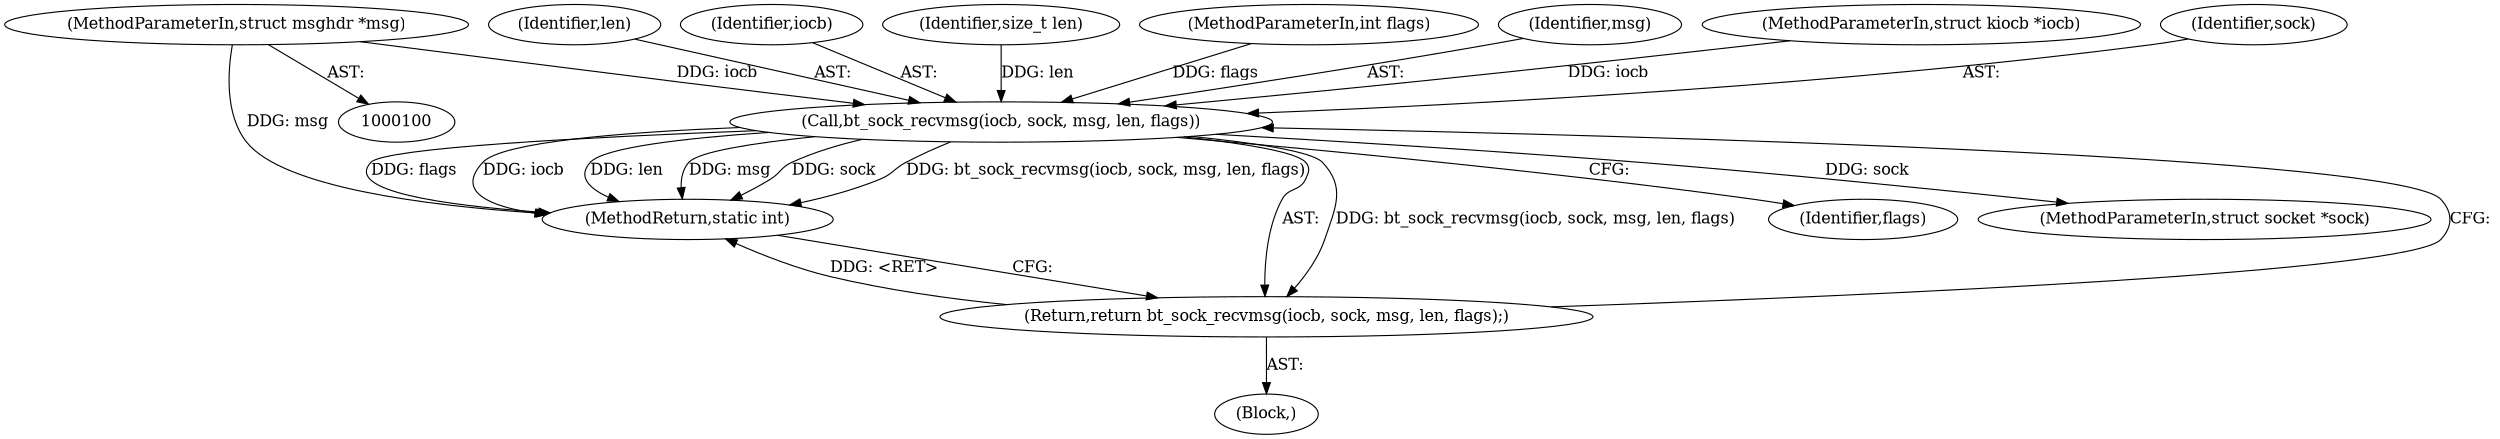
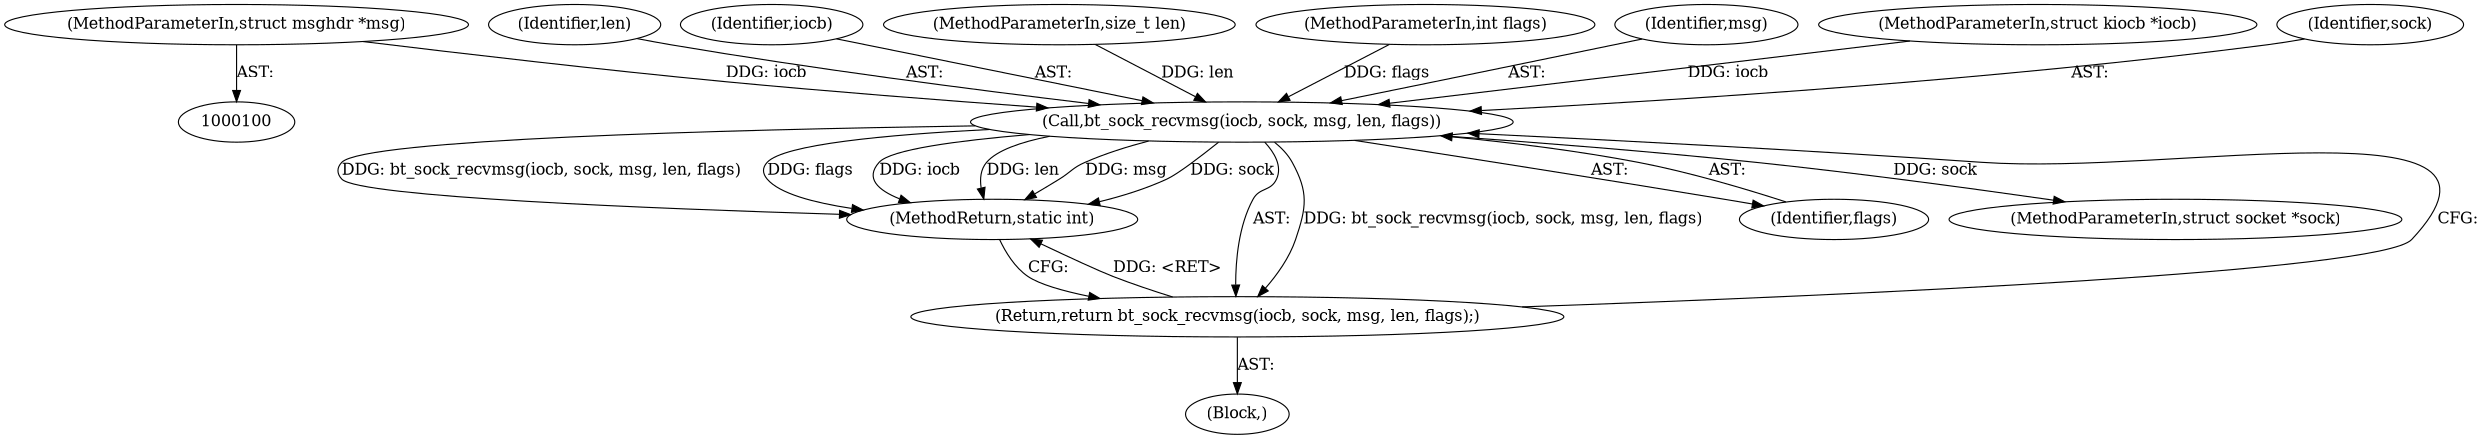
(1001, 25) -> (1059, 25)
none -> (1621, 159)
(1612, 171) -> (1612, 171)
(337, 185) -> none
